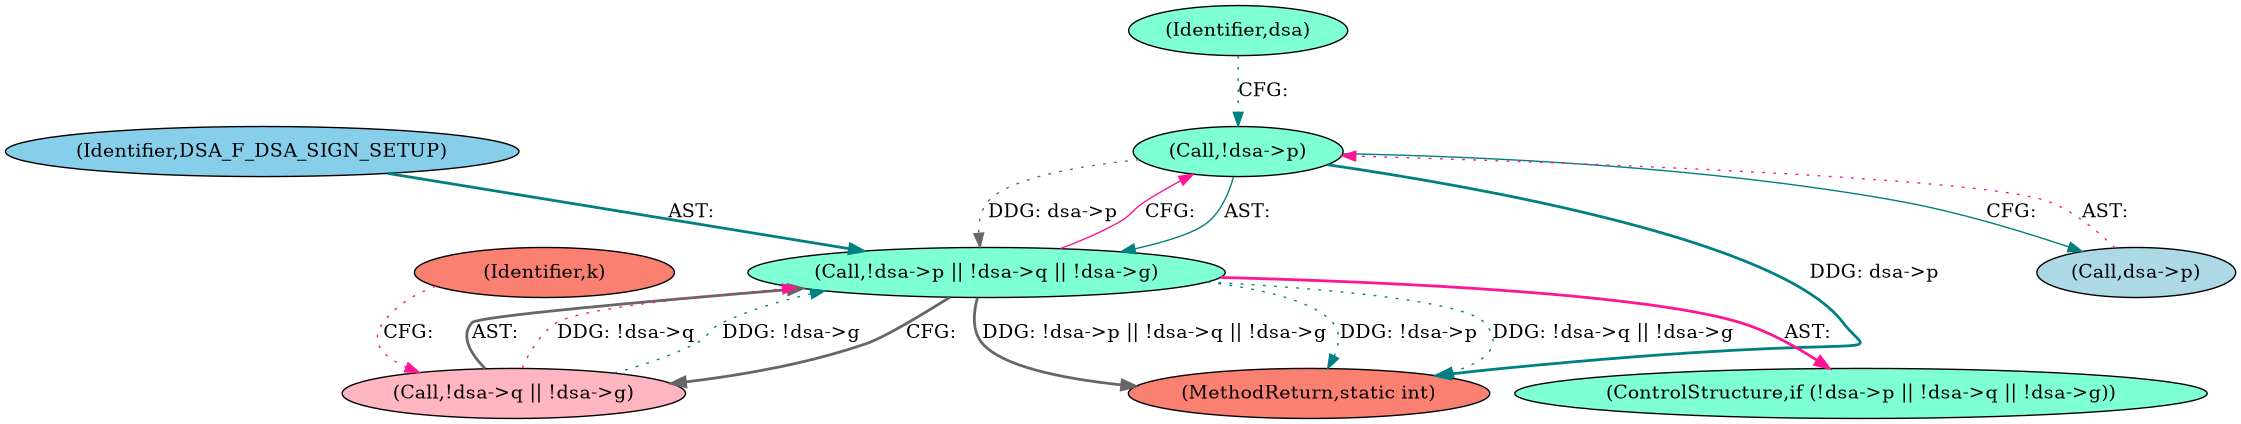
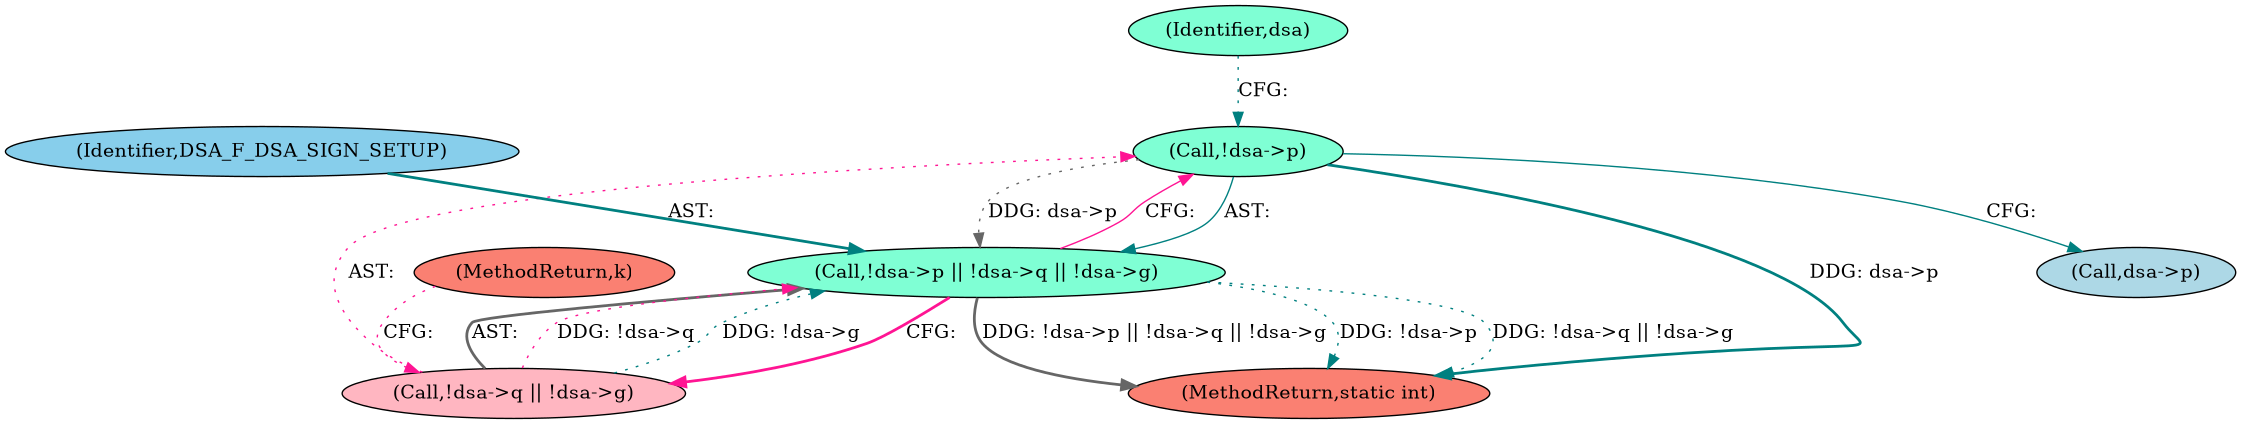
(1763, 173) -> (646, 187)
(544, 272) -> (544, 272)
(823, 357) -> (823, 357)
(1861, 393) -> none
